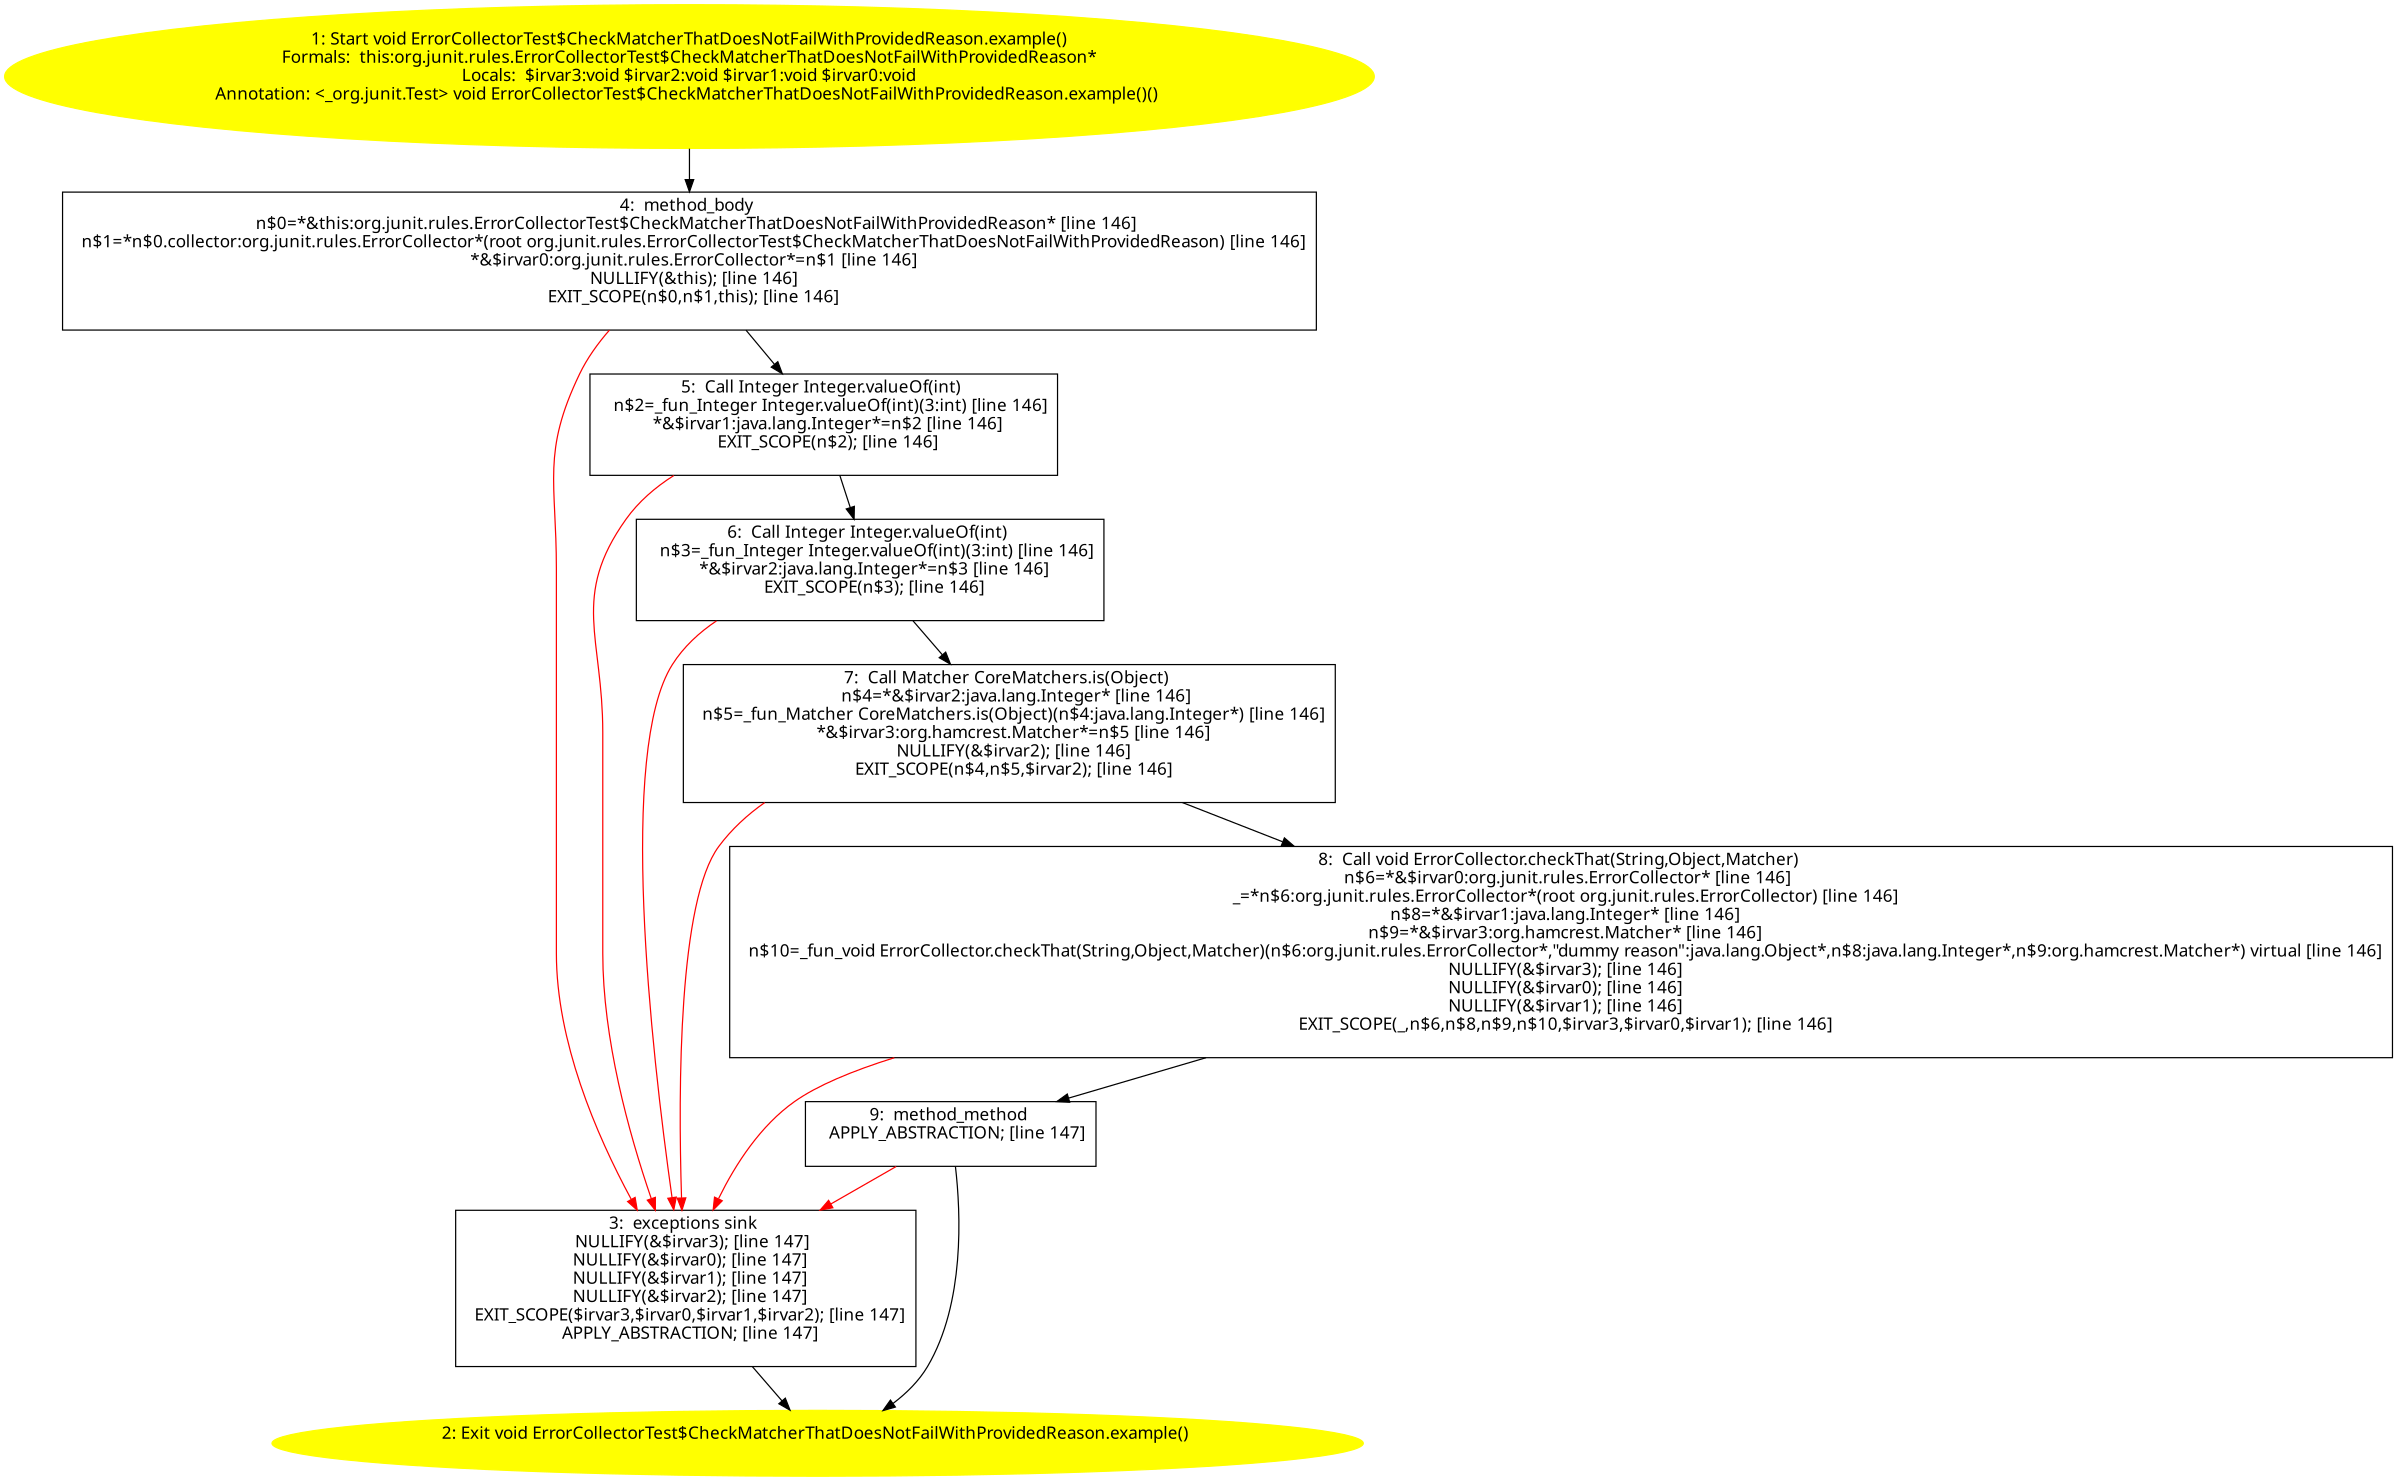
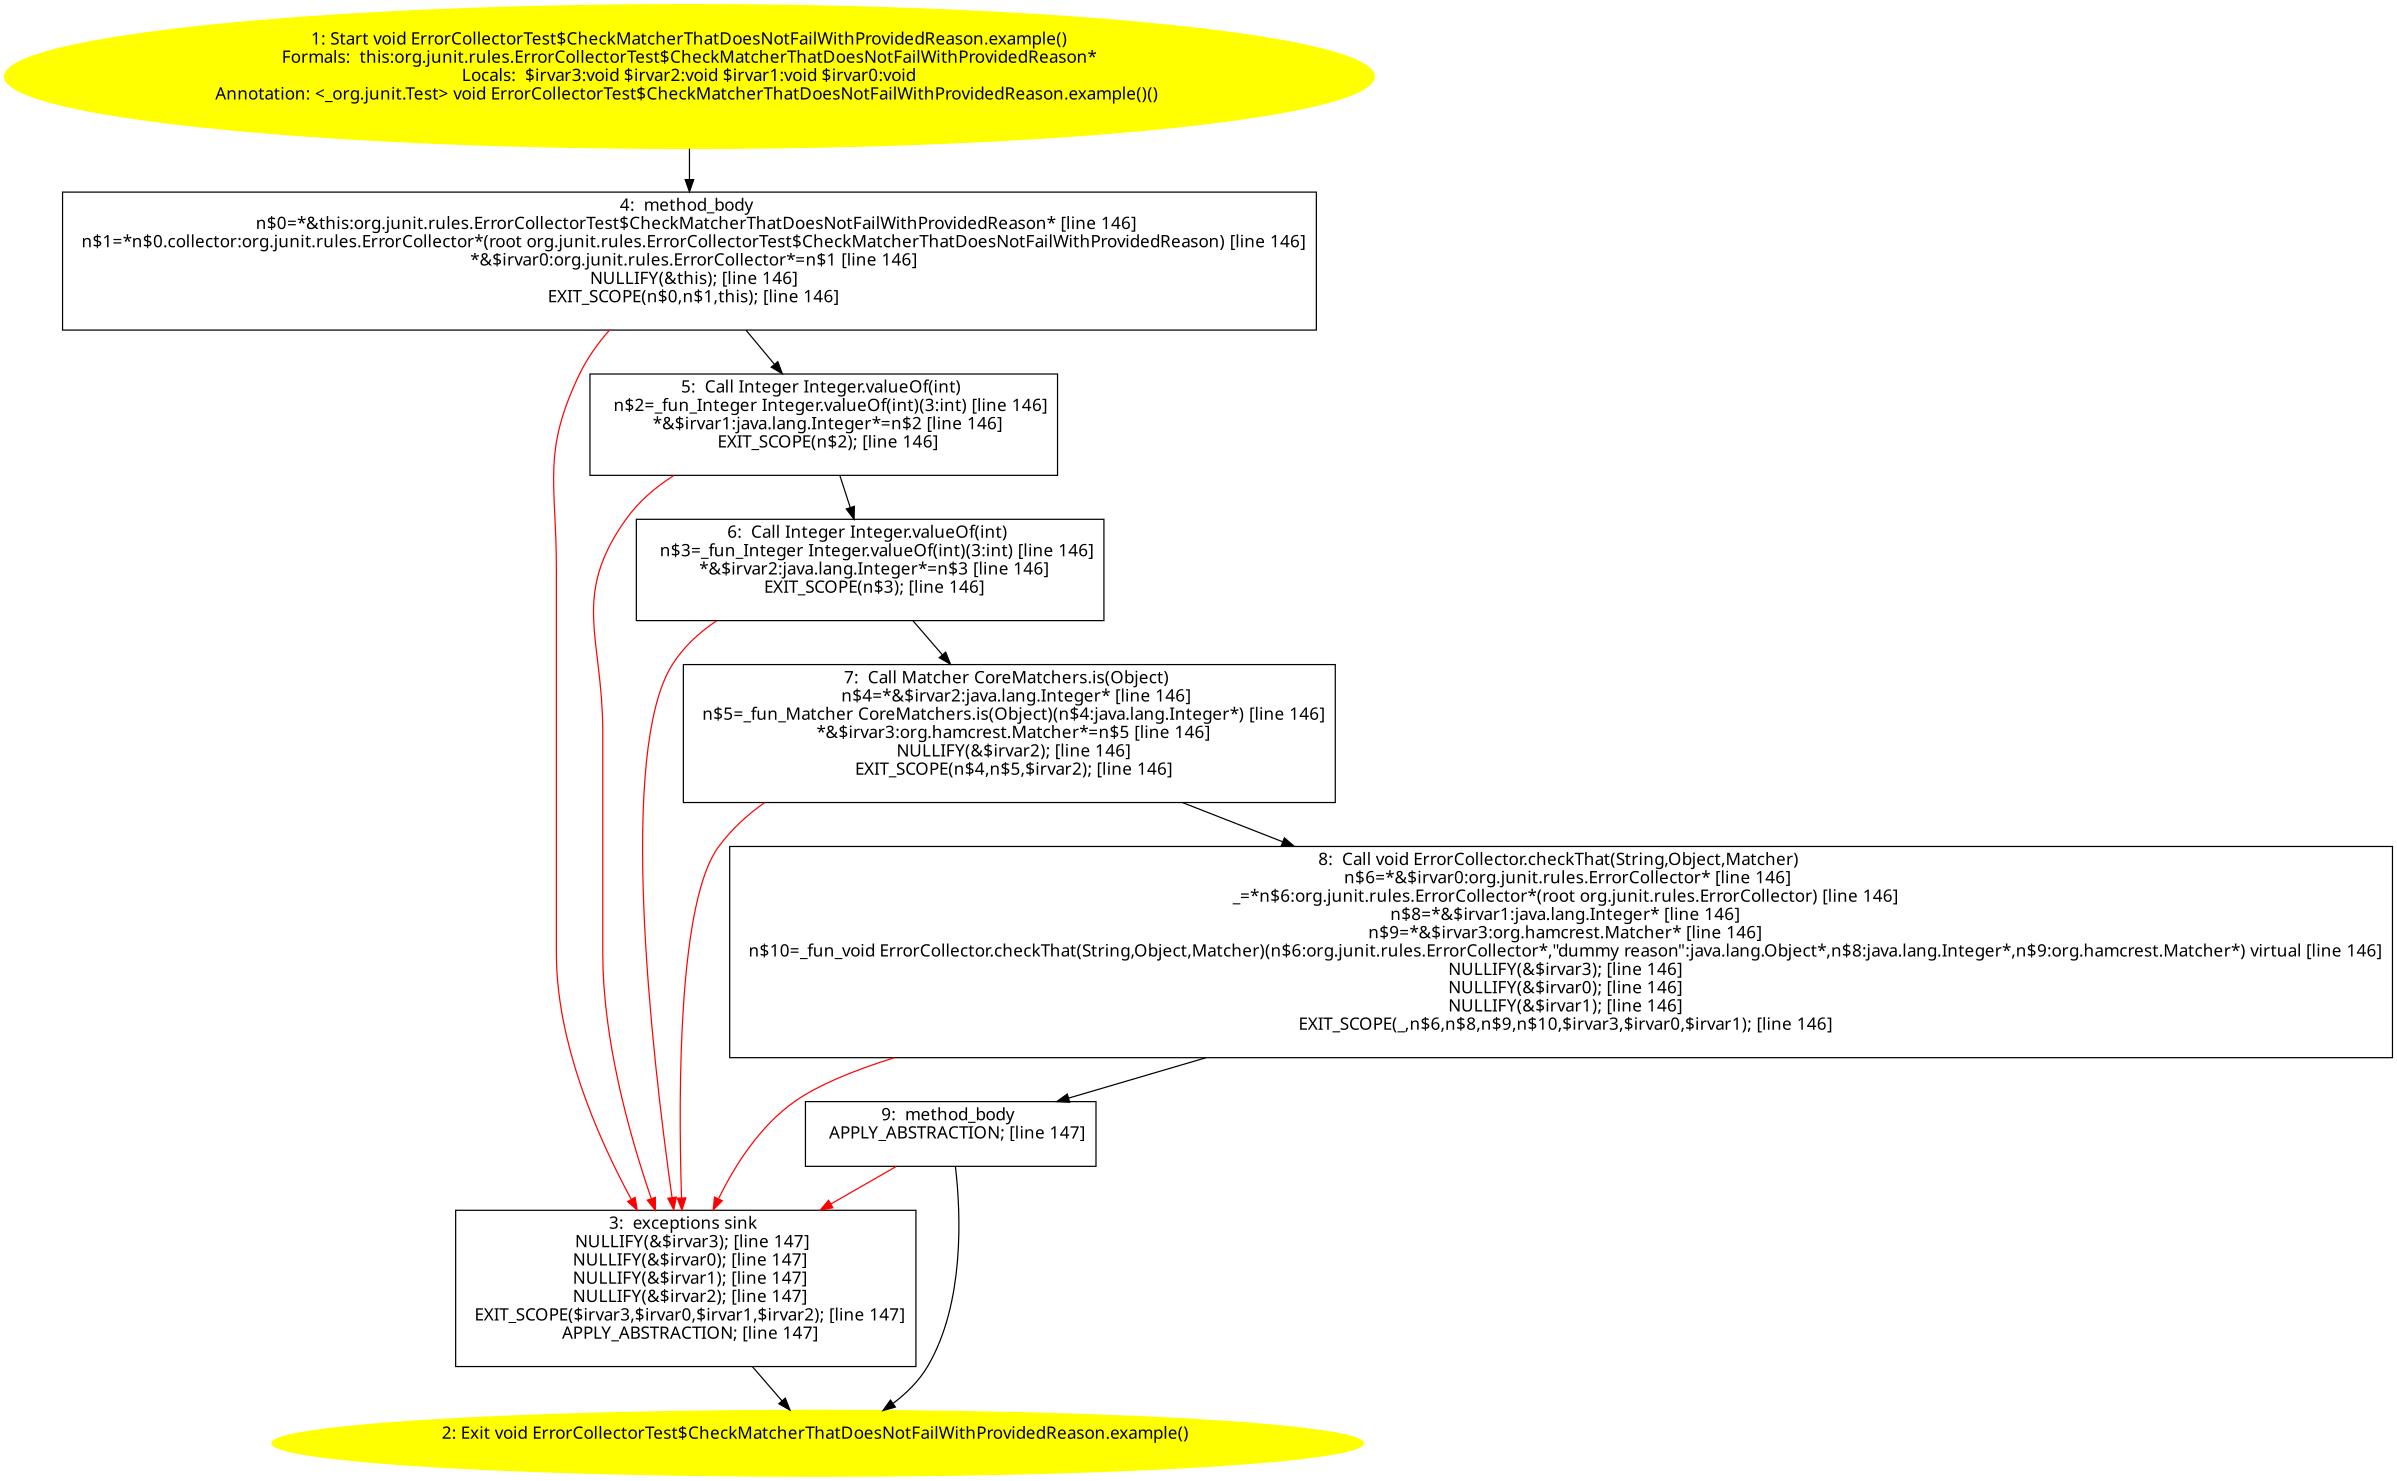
(951, 1134) -> (951, 1134)
